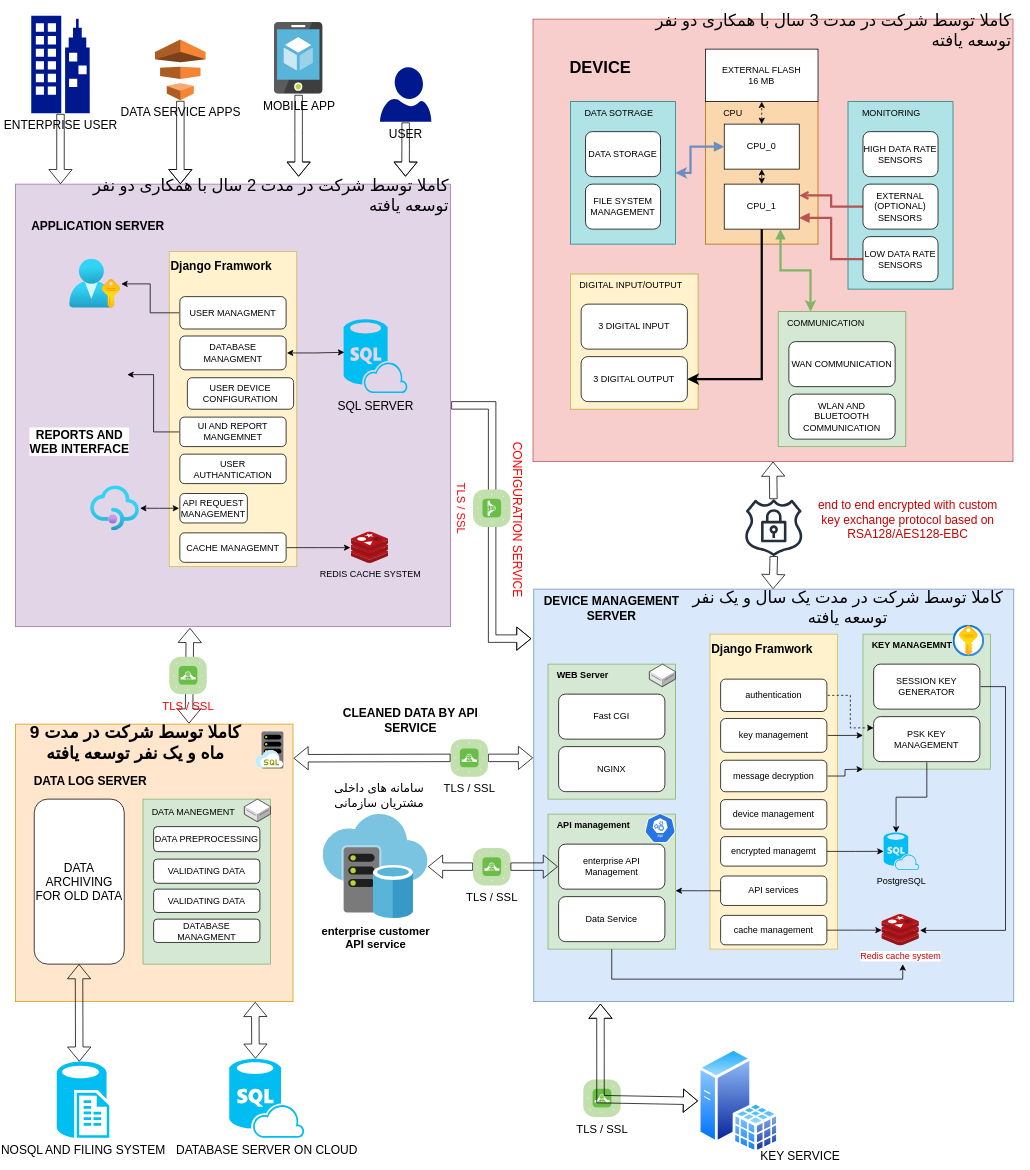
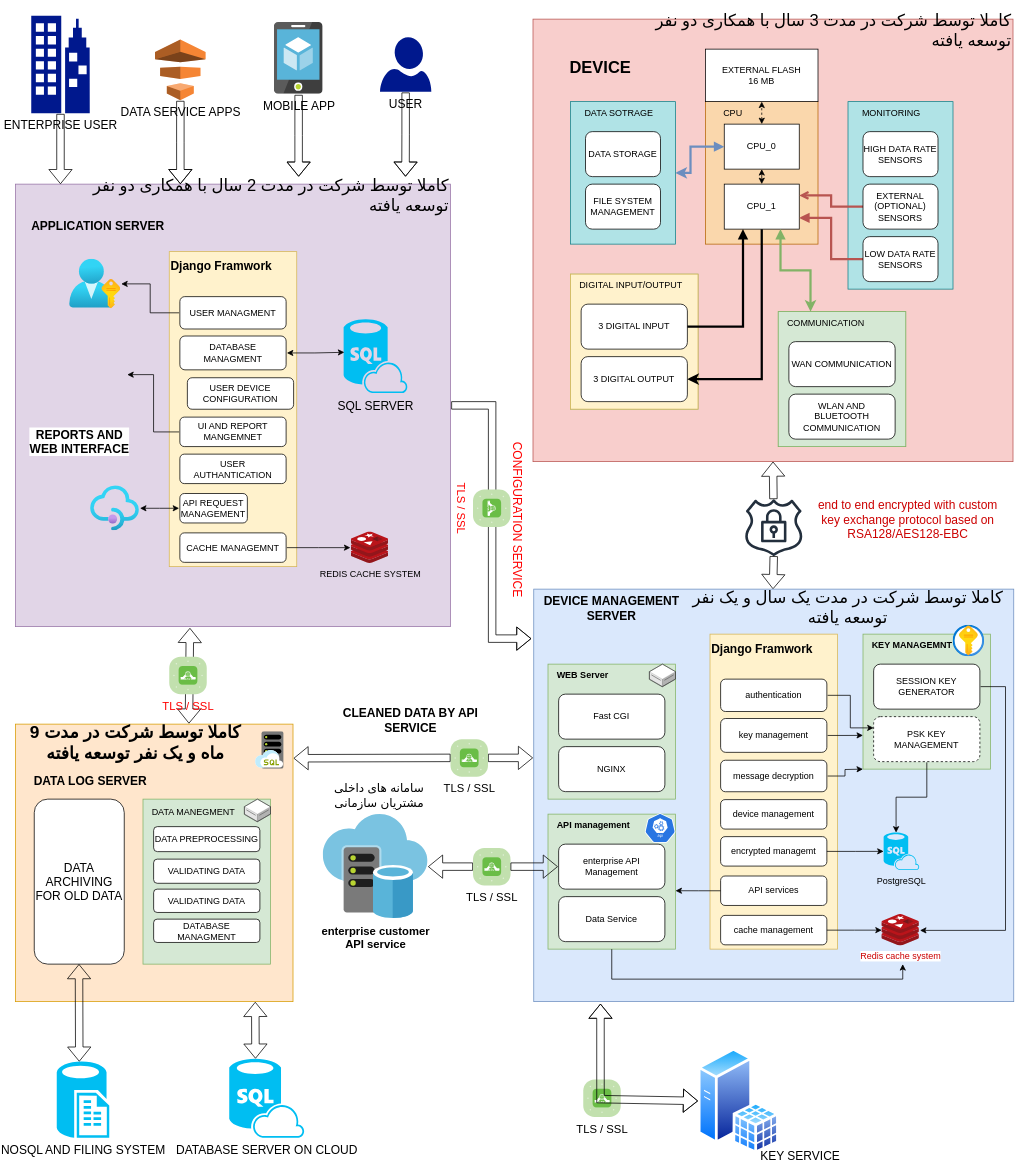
(406, 94) -> (406, 64)
none -> (743, 311)
(850, 710) -> (850, 710)
(927, 739) -> (927, 739)
